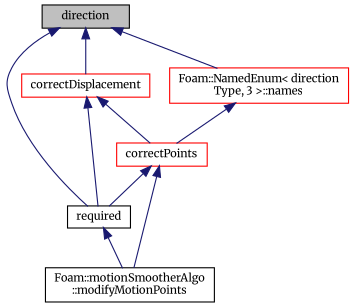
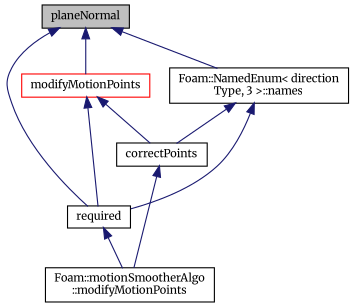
(86, 17) -> (86, 17)
(86, 86) -> (86, 86)
(259, 86) -> (259, 86)
(162, 155) -> (162, 155)
(126, 190) -> (204, 177)
